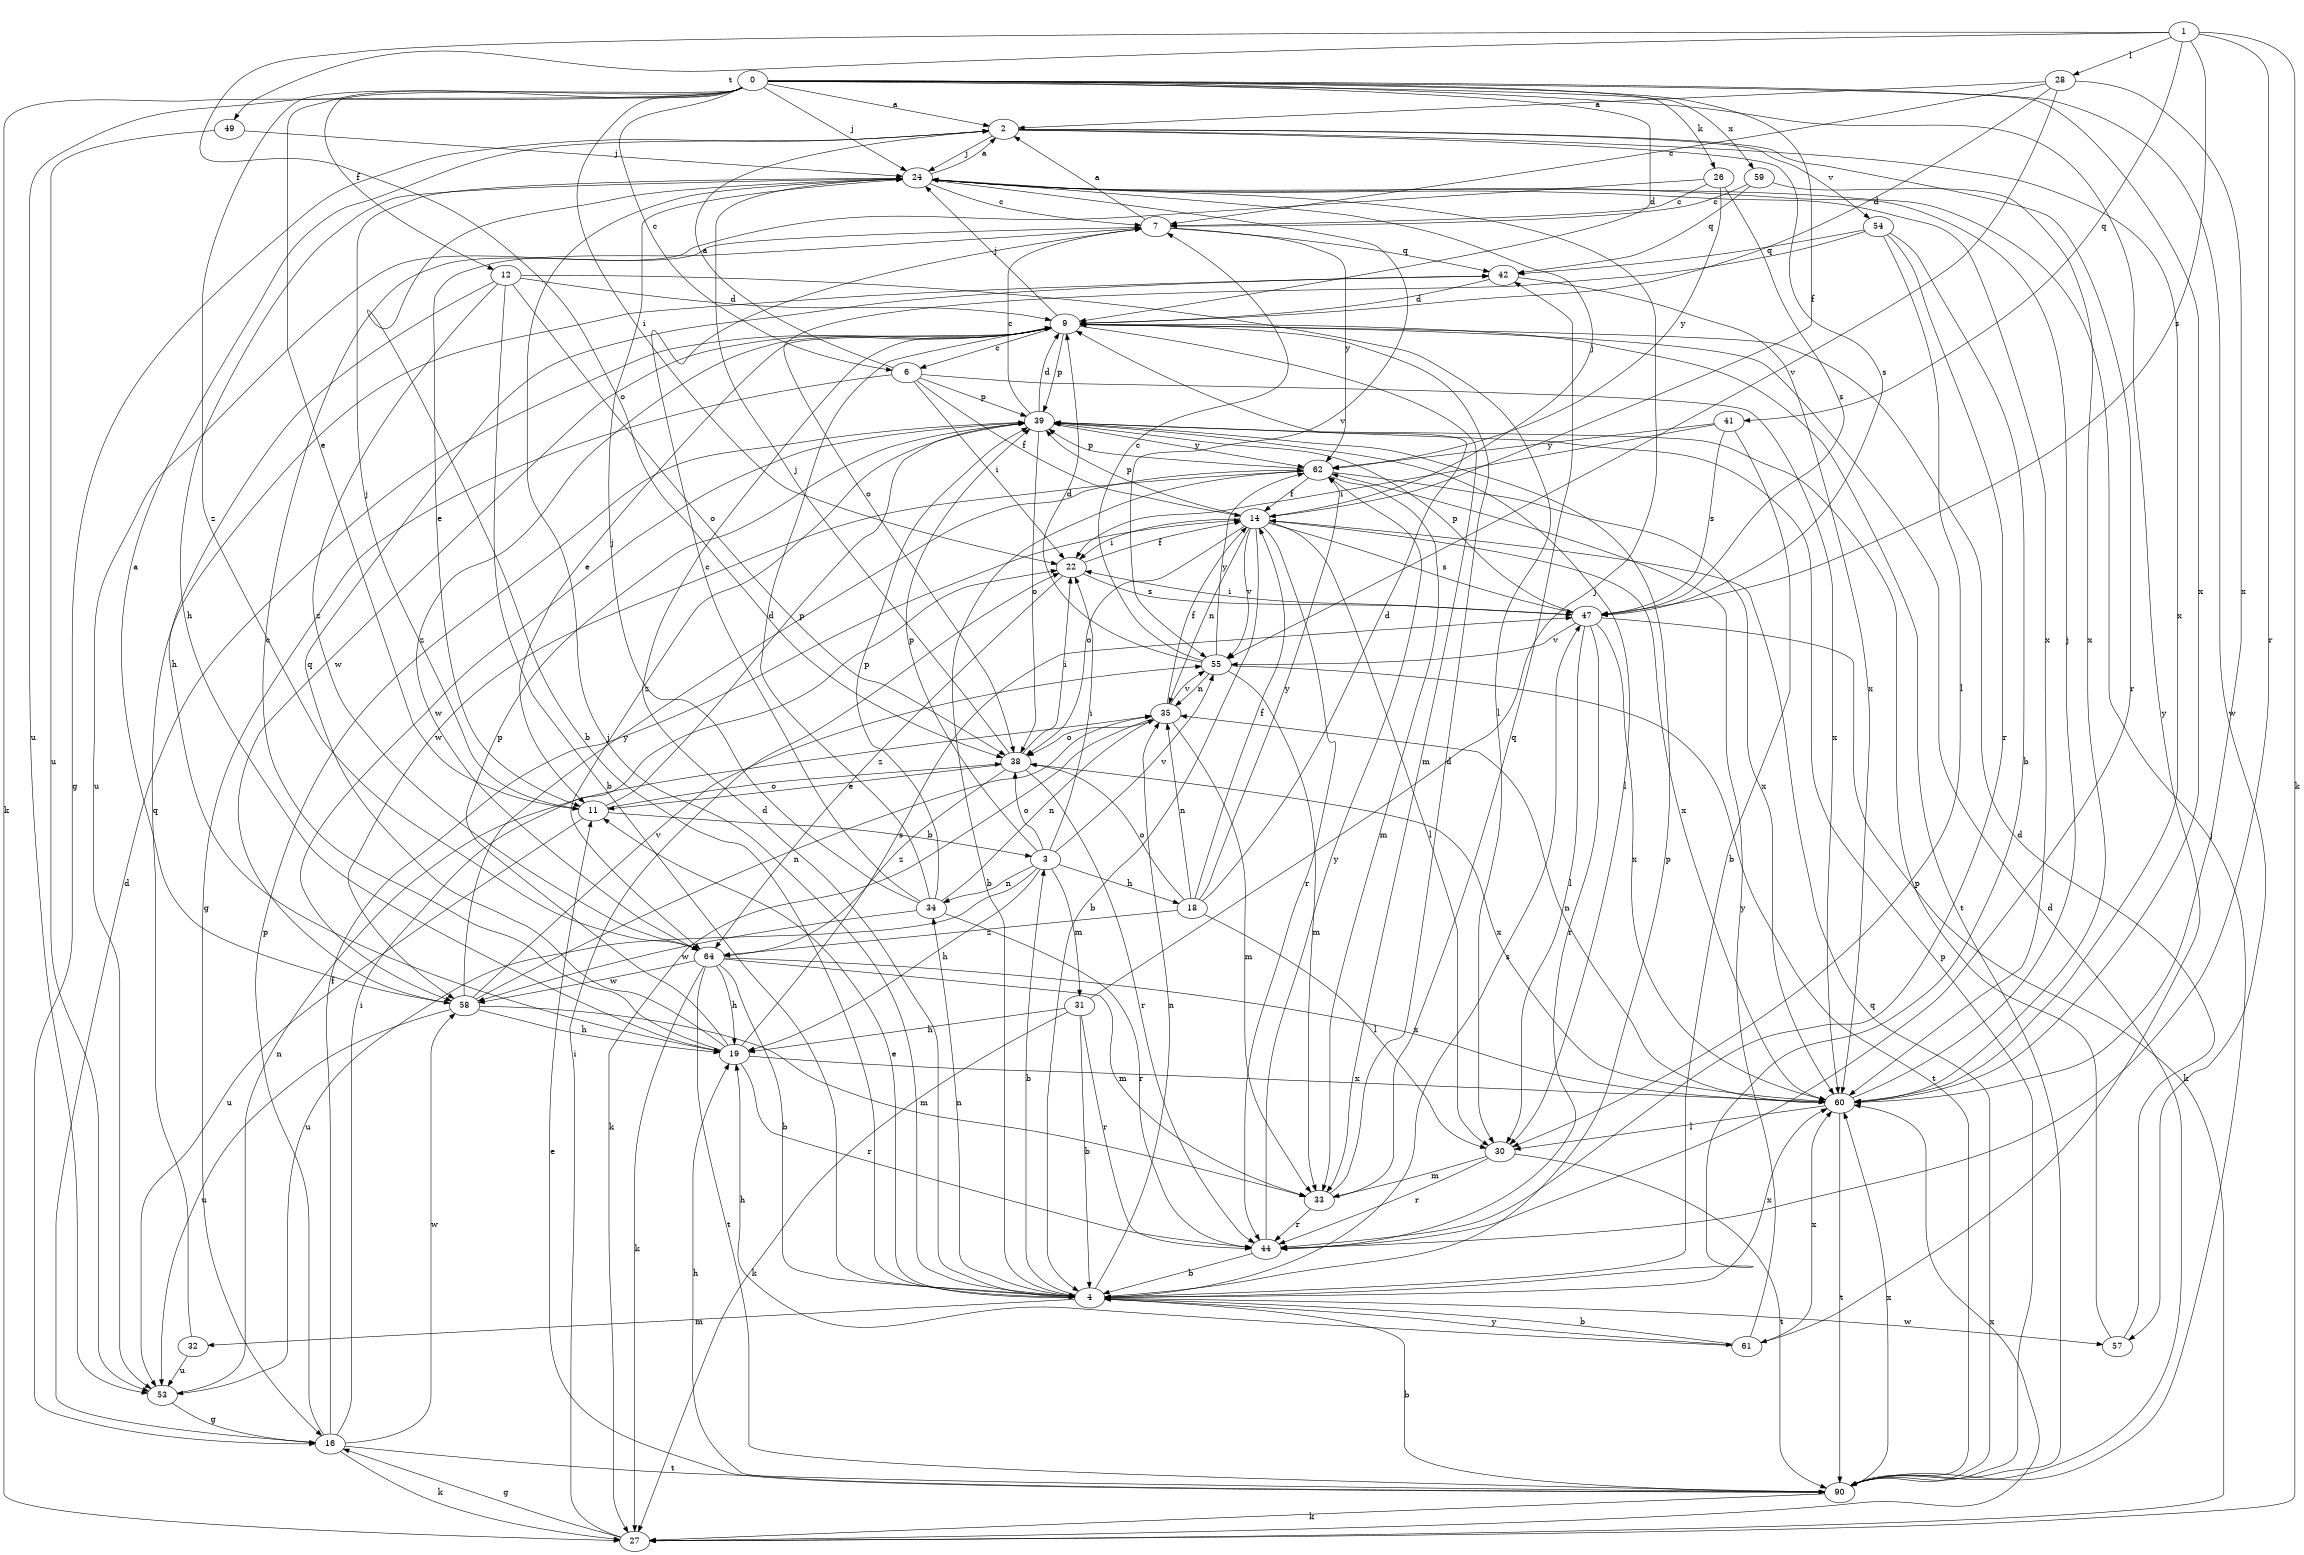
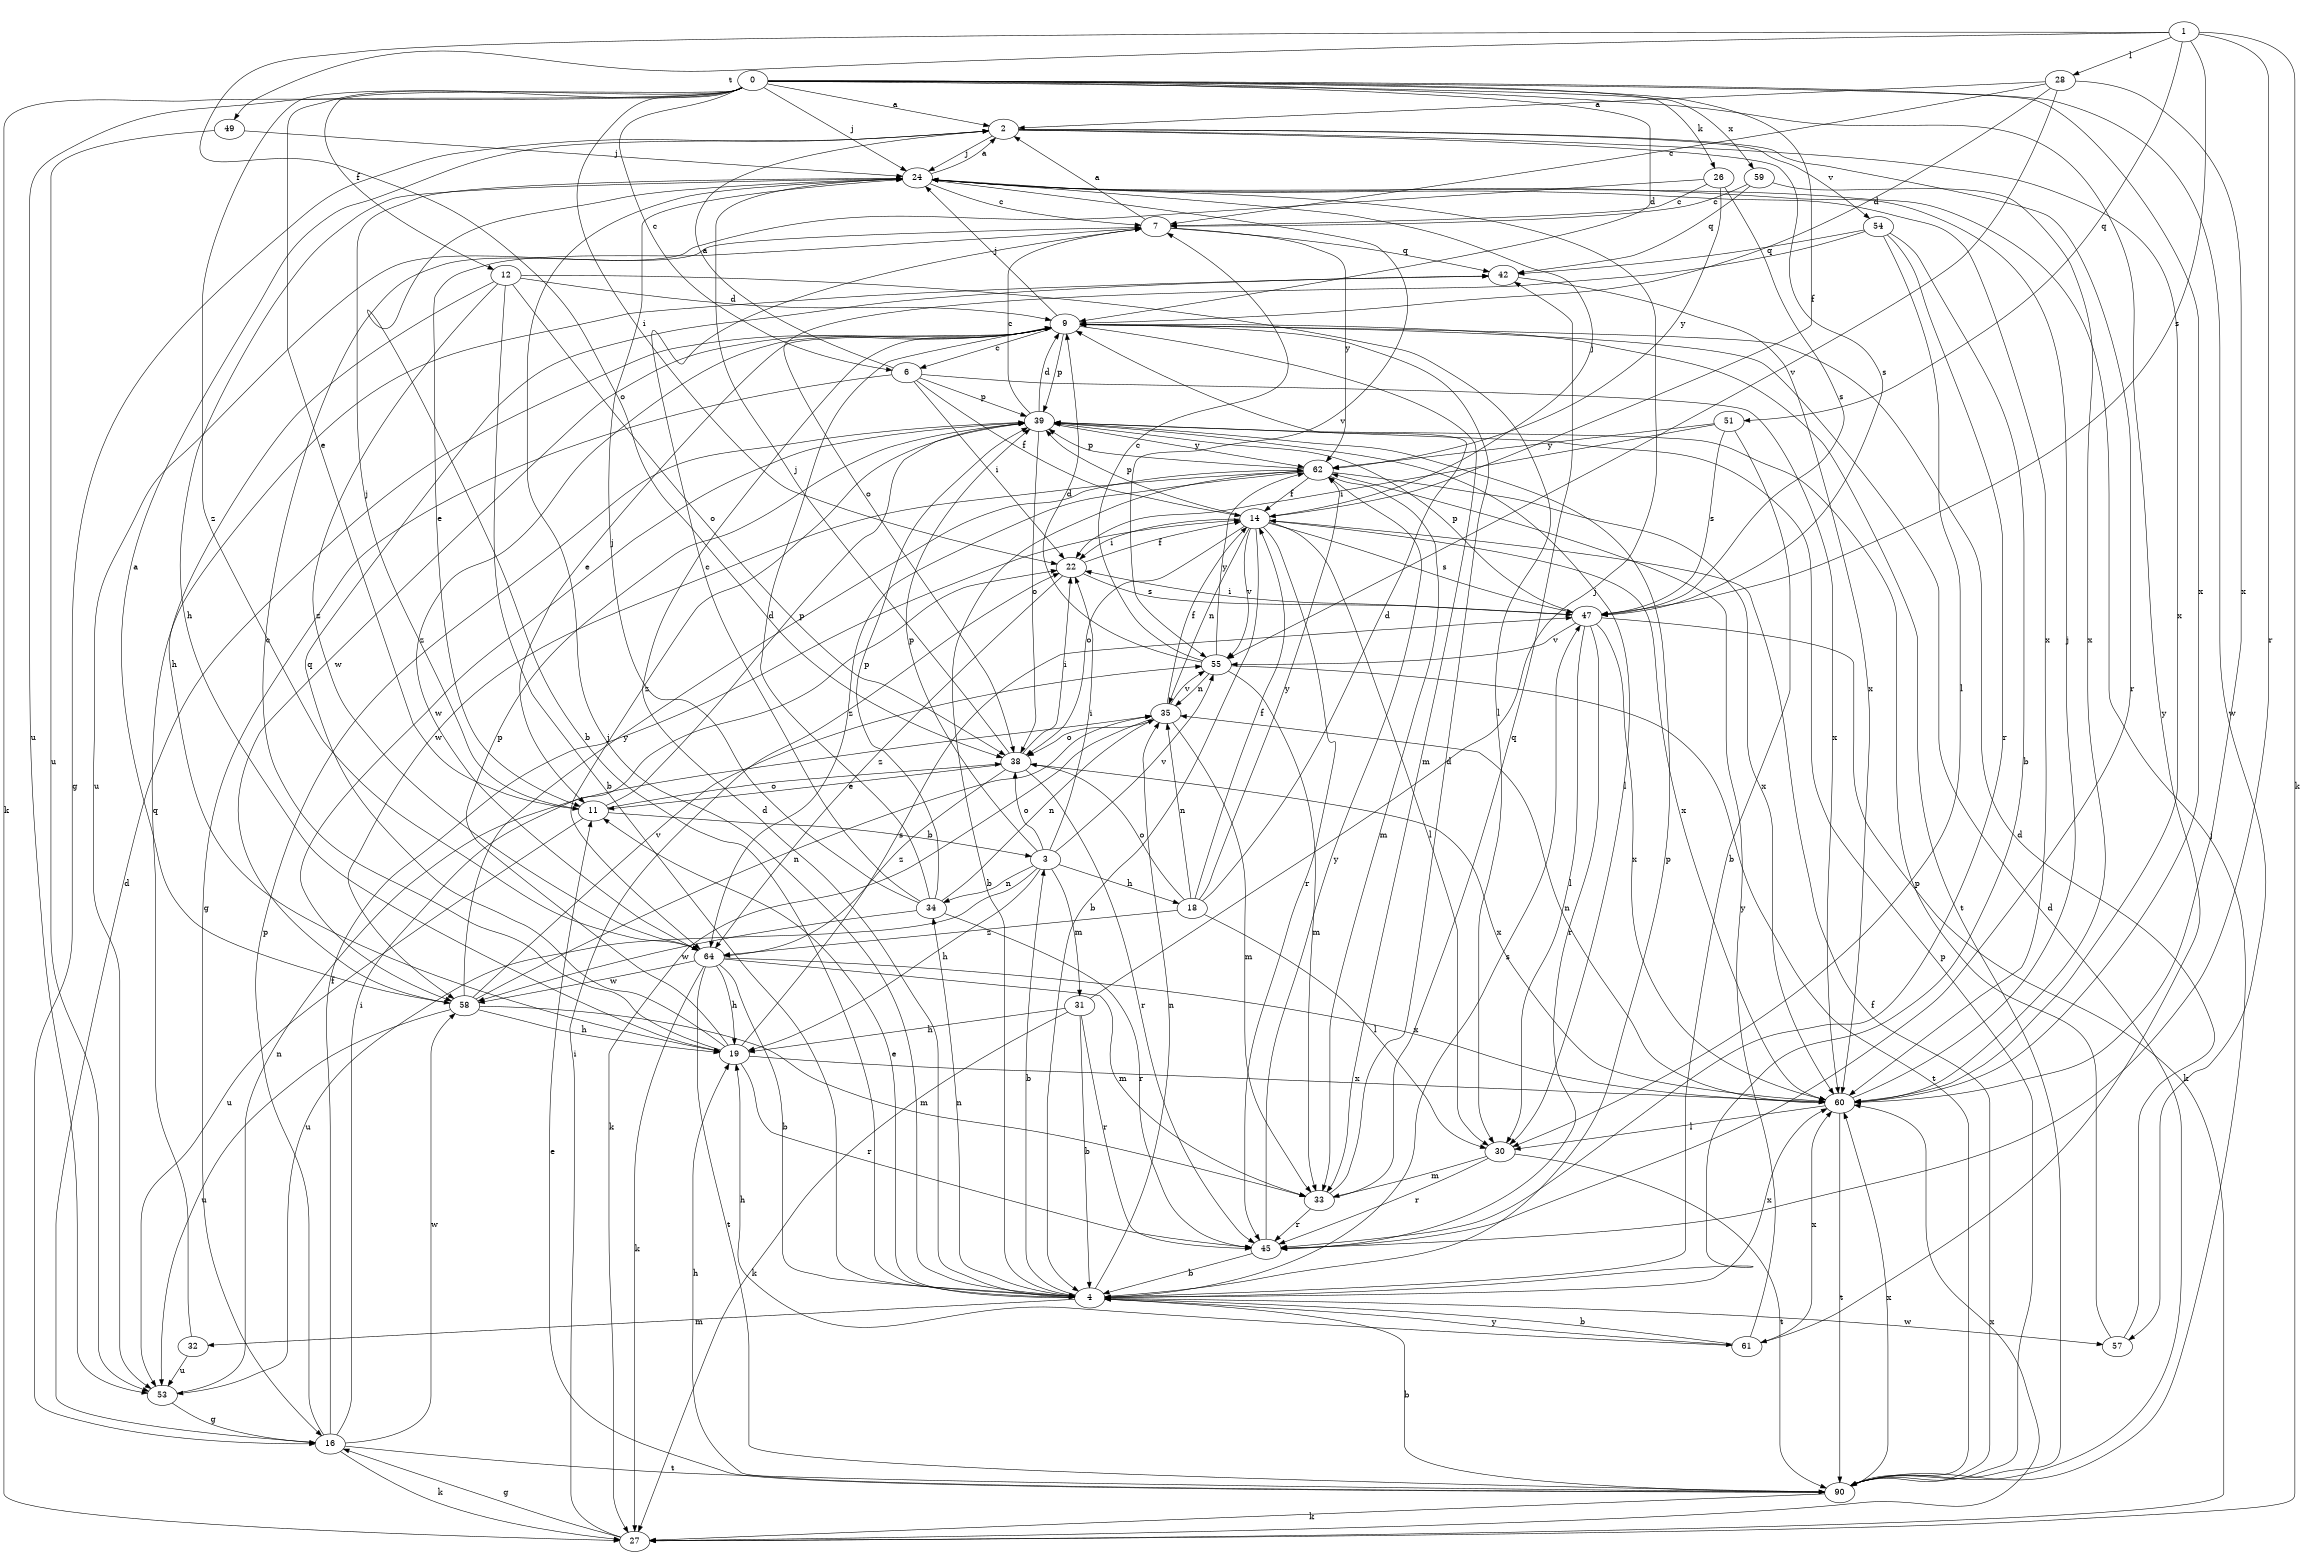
(1329, 308) -> none
(1729, 421) -> (1729, 421)
none -> (899, 581)
(1873, 1006) -> (1873, 1006)
(1266, 1249) -> (1266, 1249)
